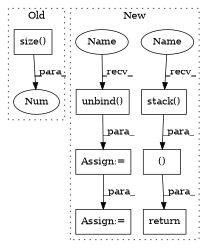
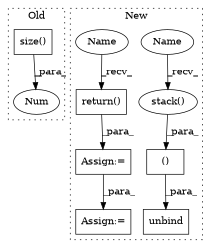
(103, 102) -> (101, 102)
(164, 102) -> (168, 102)
(165, 222) -> (166, 222)
